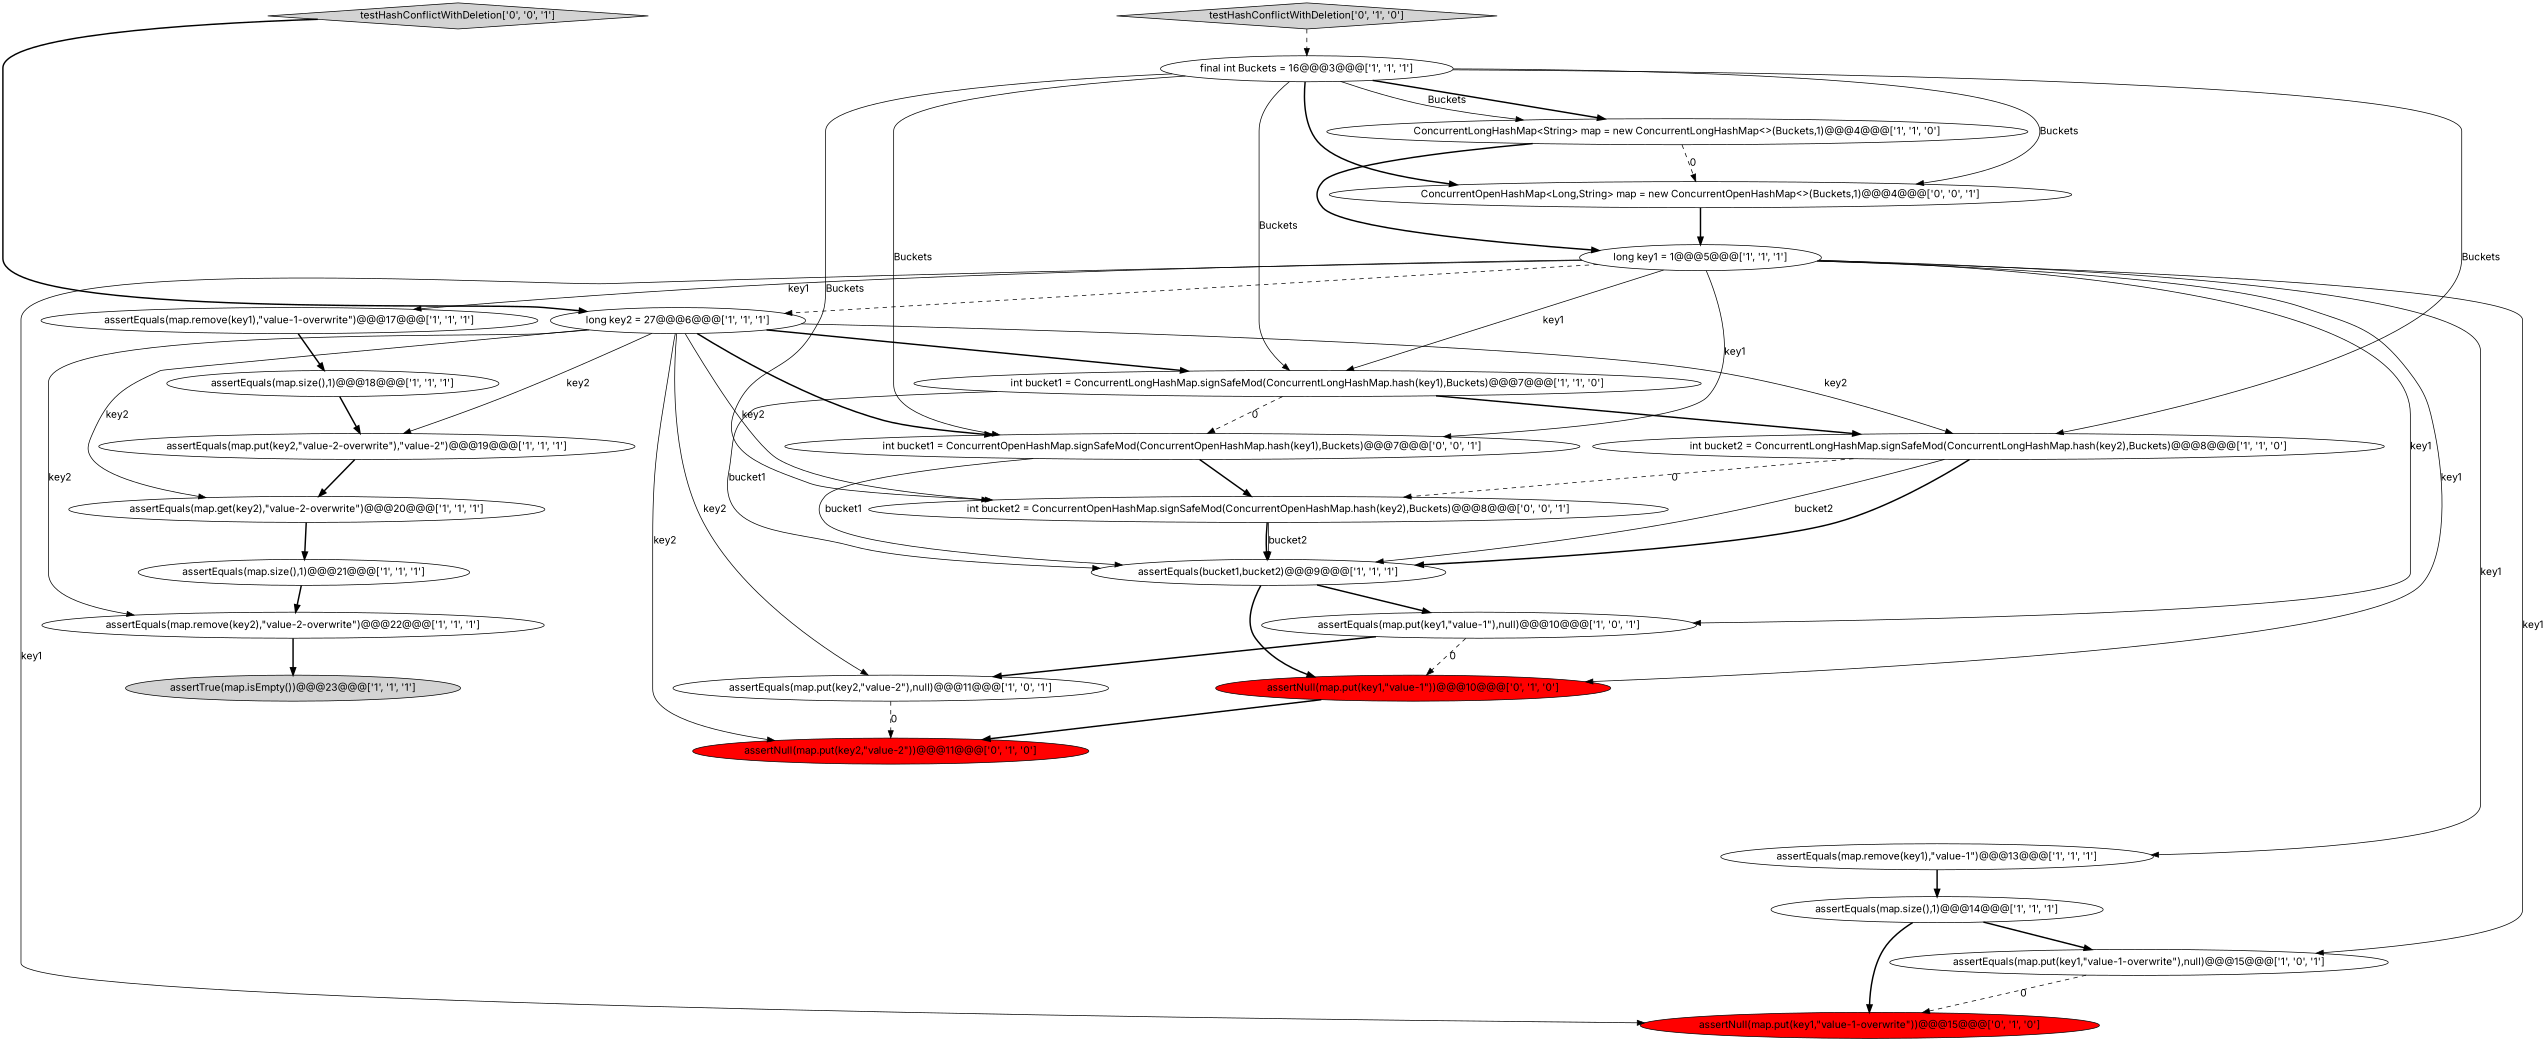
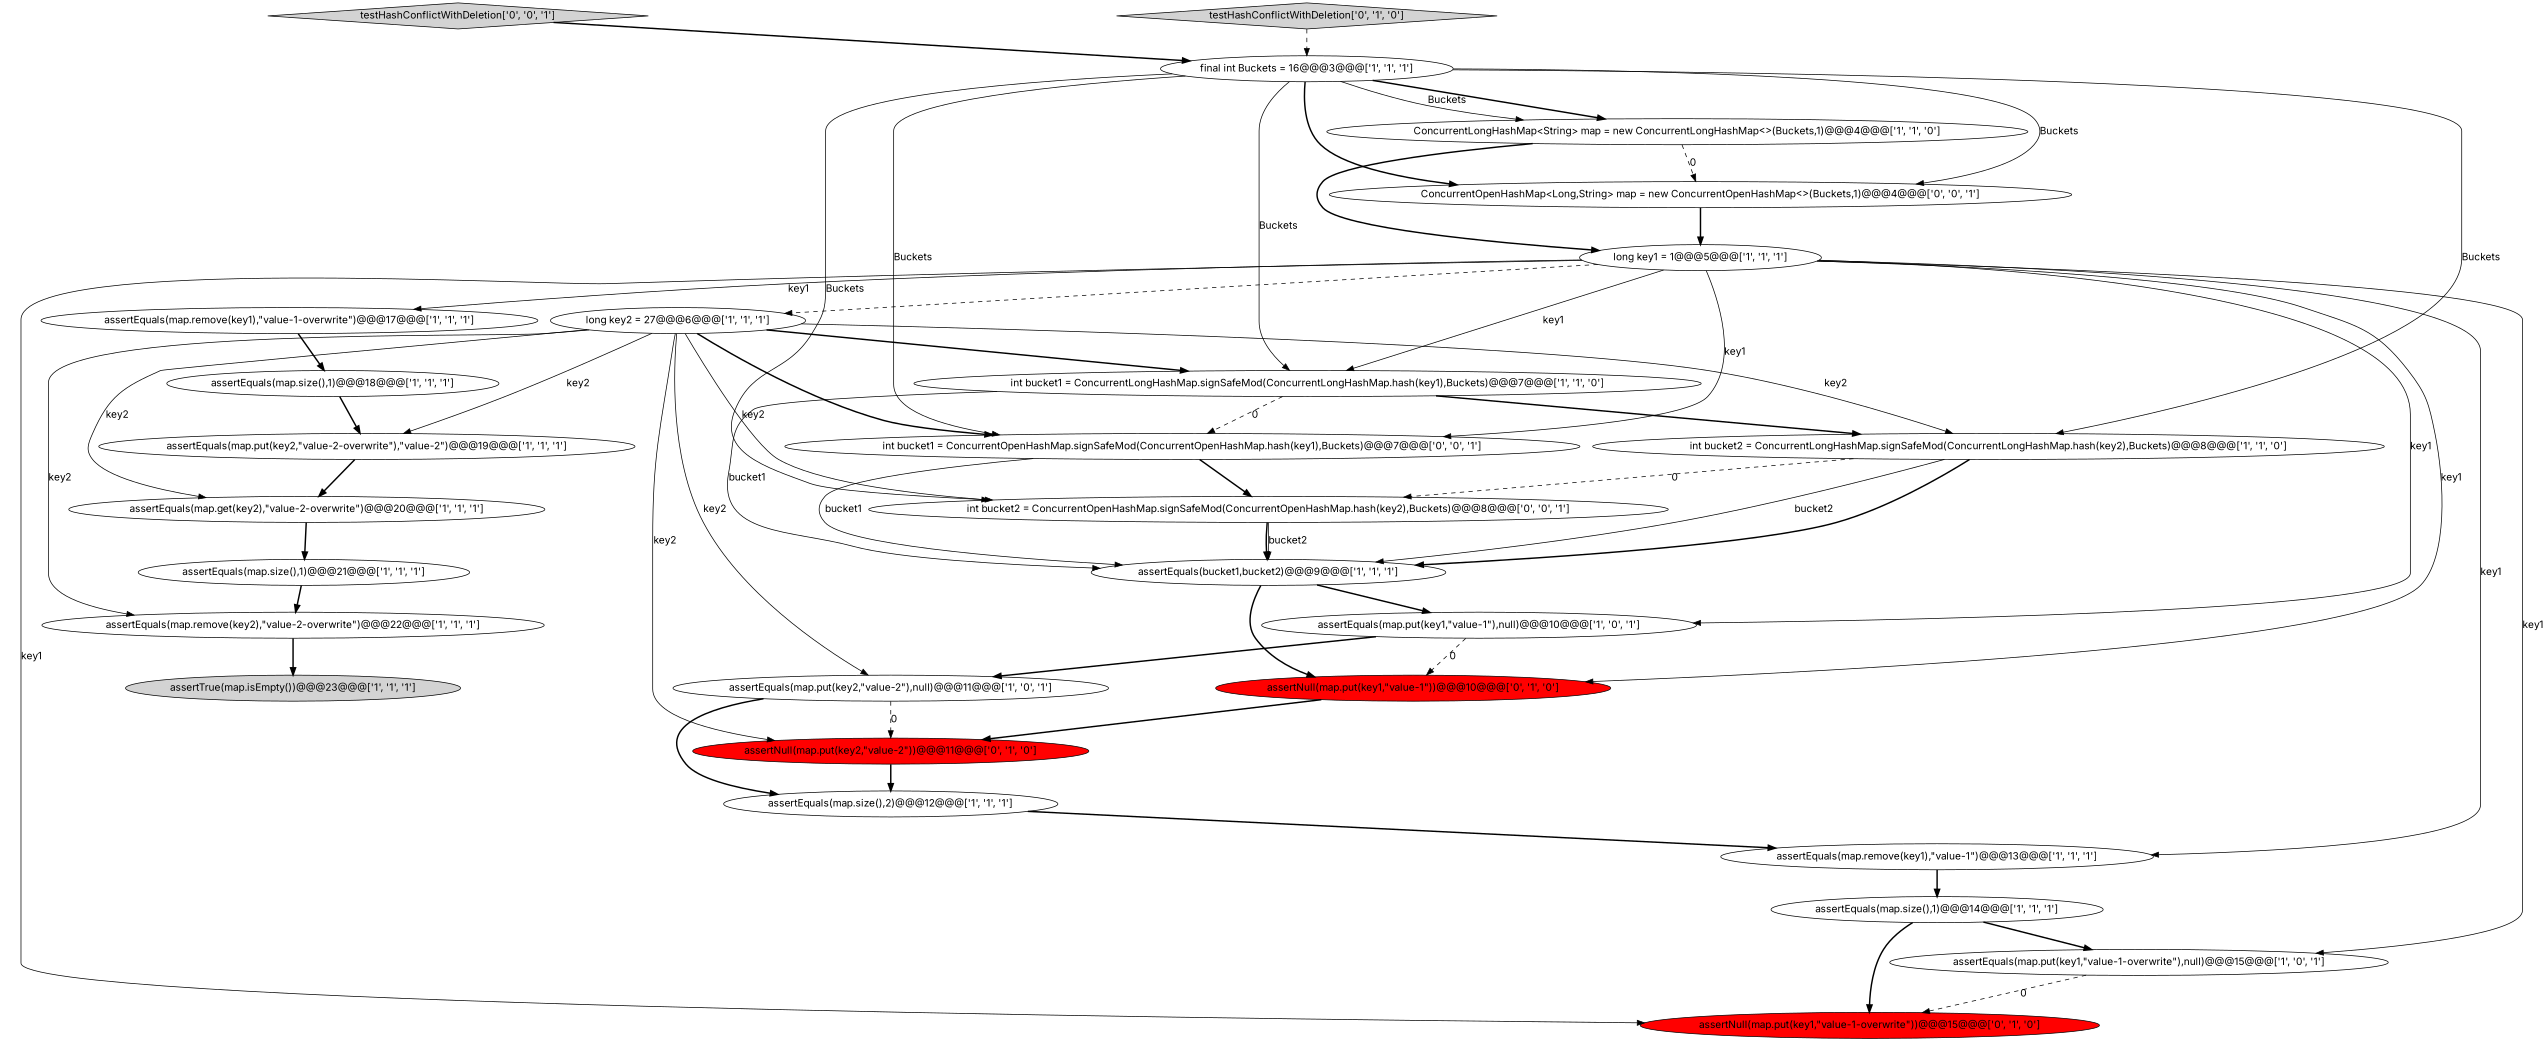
(31, 279) -> (868, 41)
none -> (891, 804)
